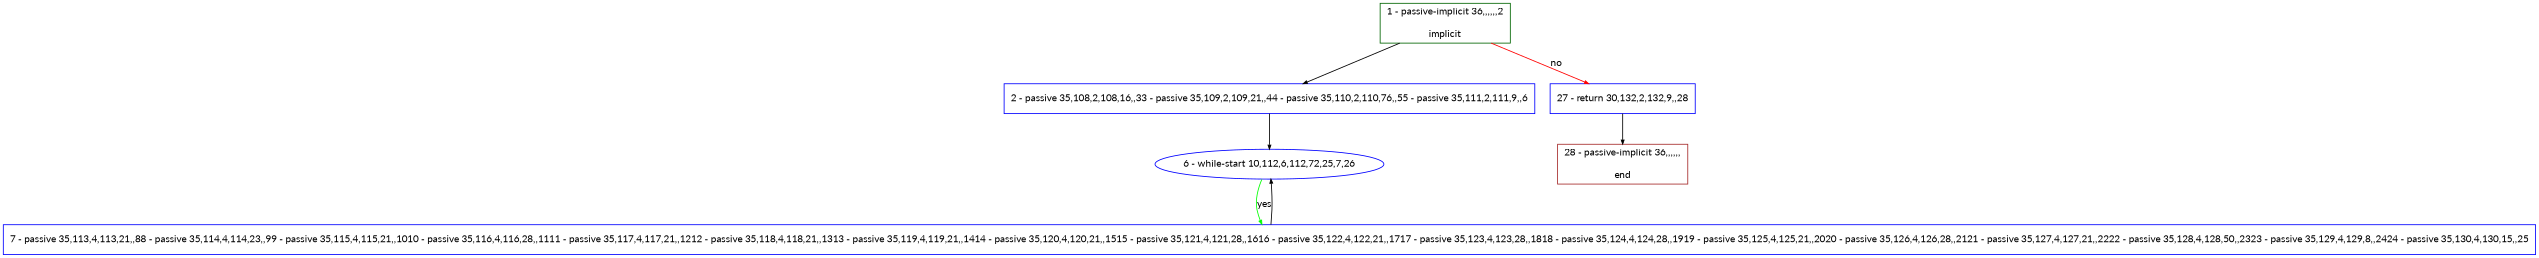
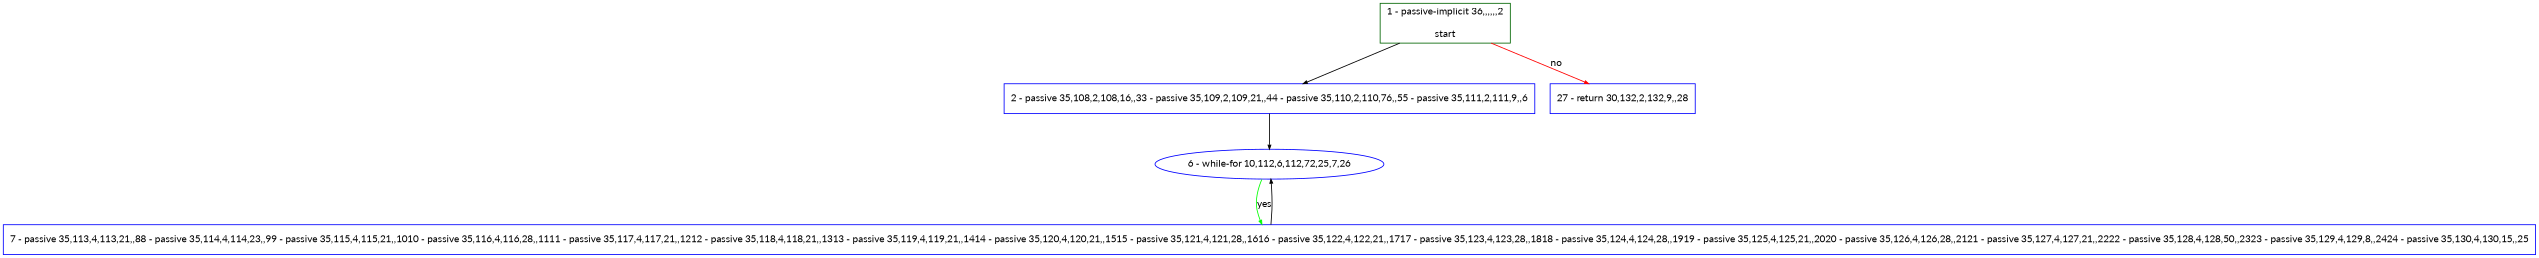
(1445, 23) -> (1445, 23)
(1269, 164) -> (1269, 164)
(1623, 164) -> none
